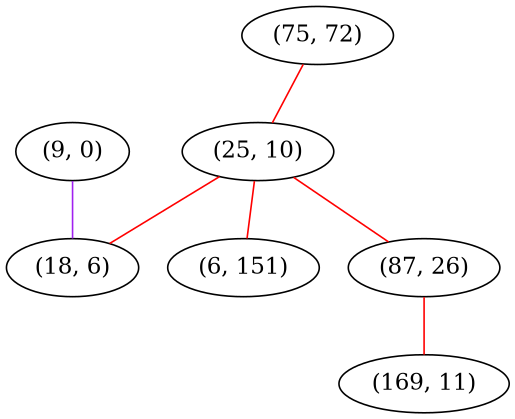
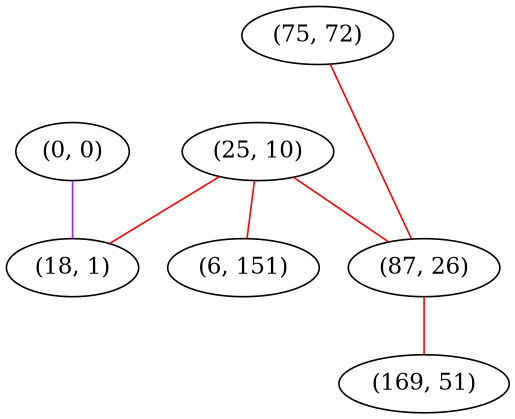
(288, 94) -> (371, 152)
(73, 152) -> (73, 152)
(73, 268) -> (73, 268)
(424, 384) -> (424, 384)
